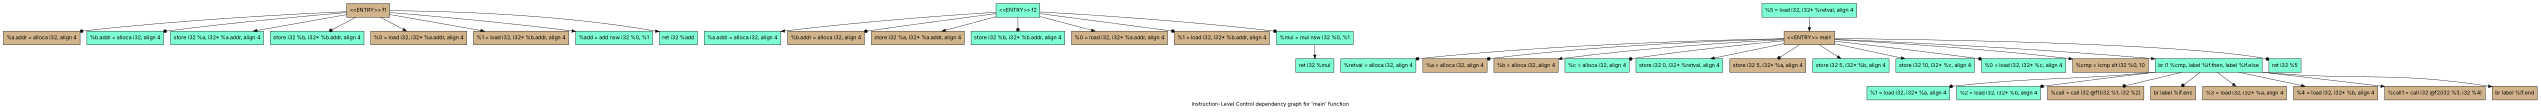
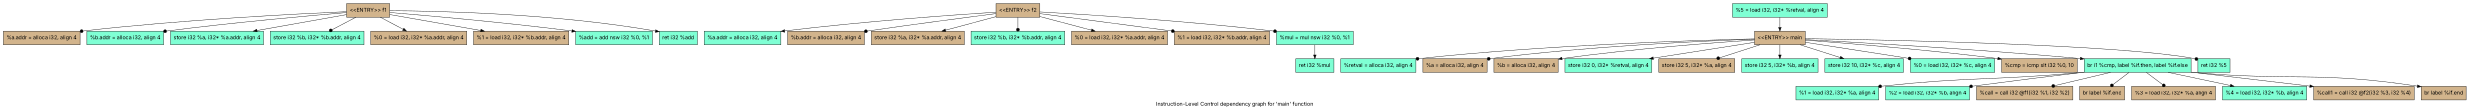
(1018, 10) -> (1018, 10)
(1597, 66) -> none
(2225, 78) -> (2154, 78)
(2336, 93) -> (2265, 93)
